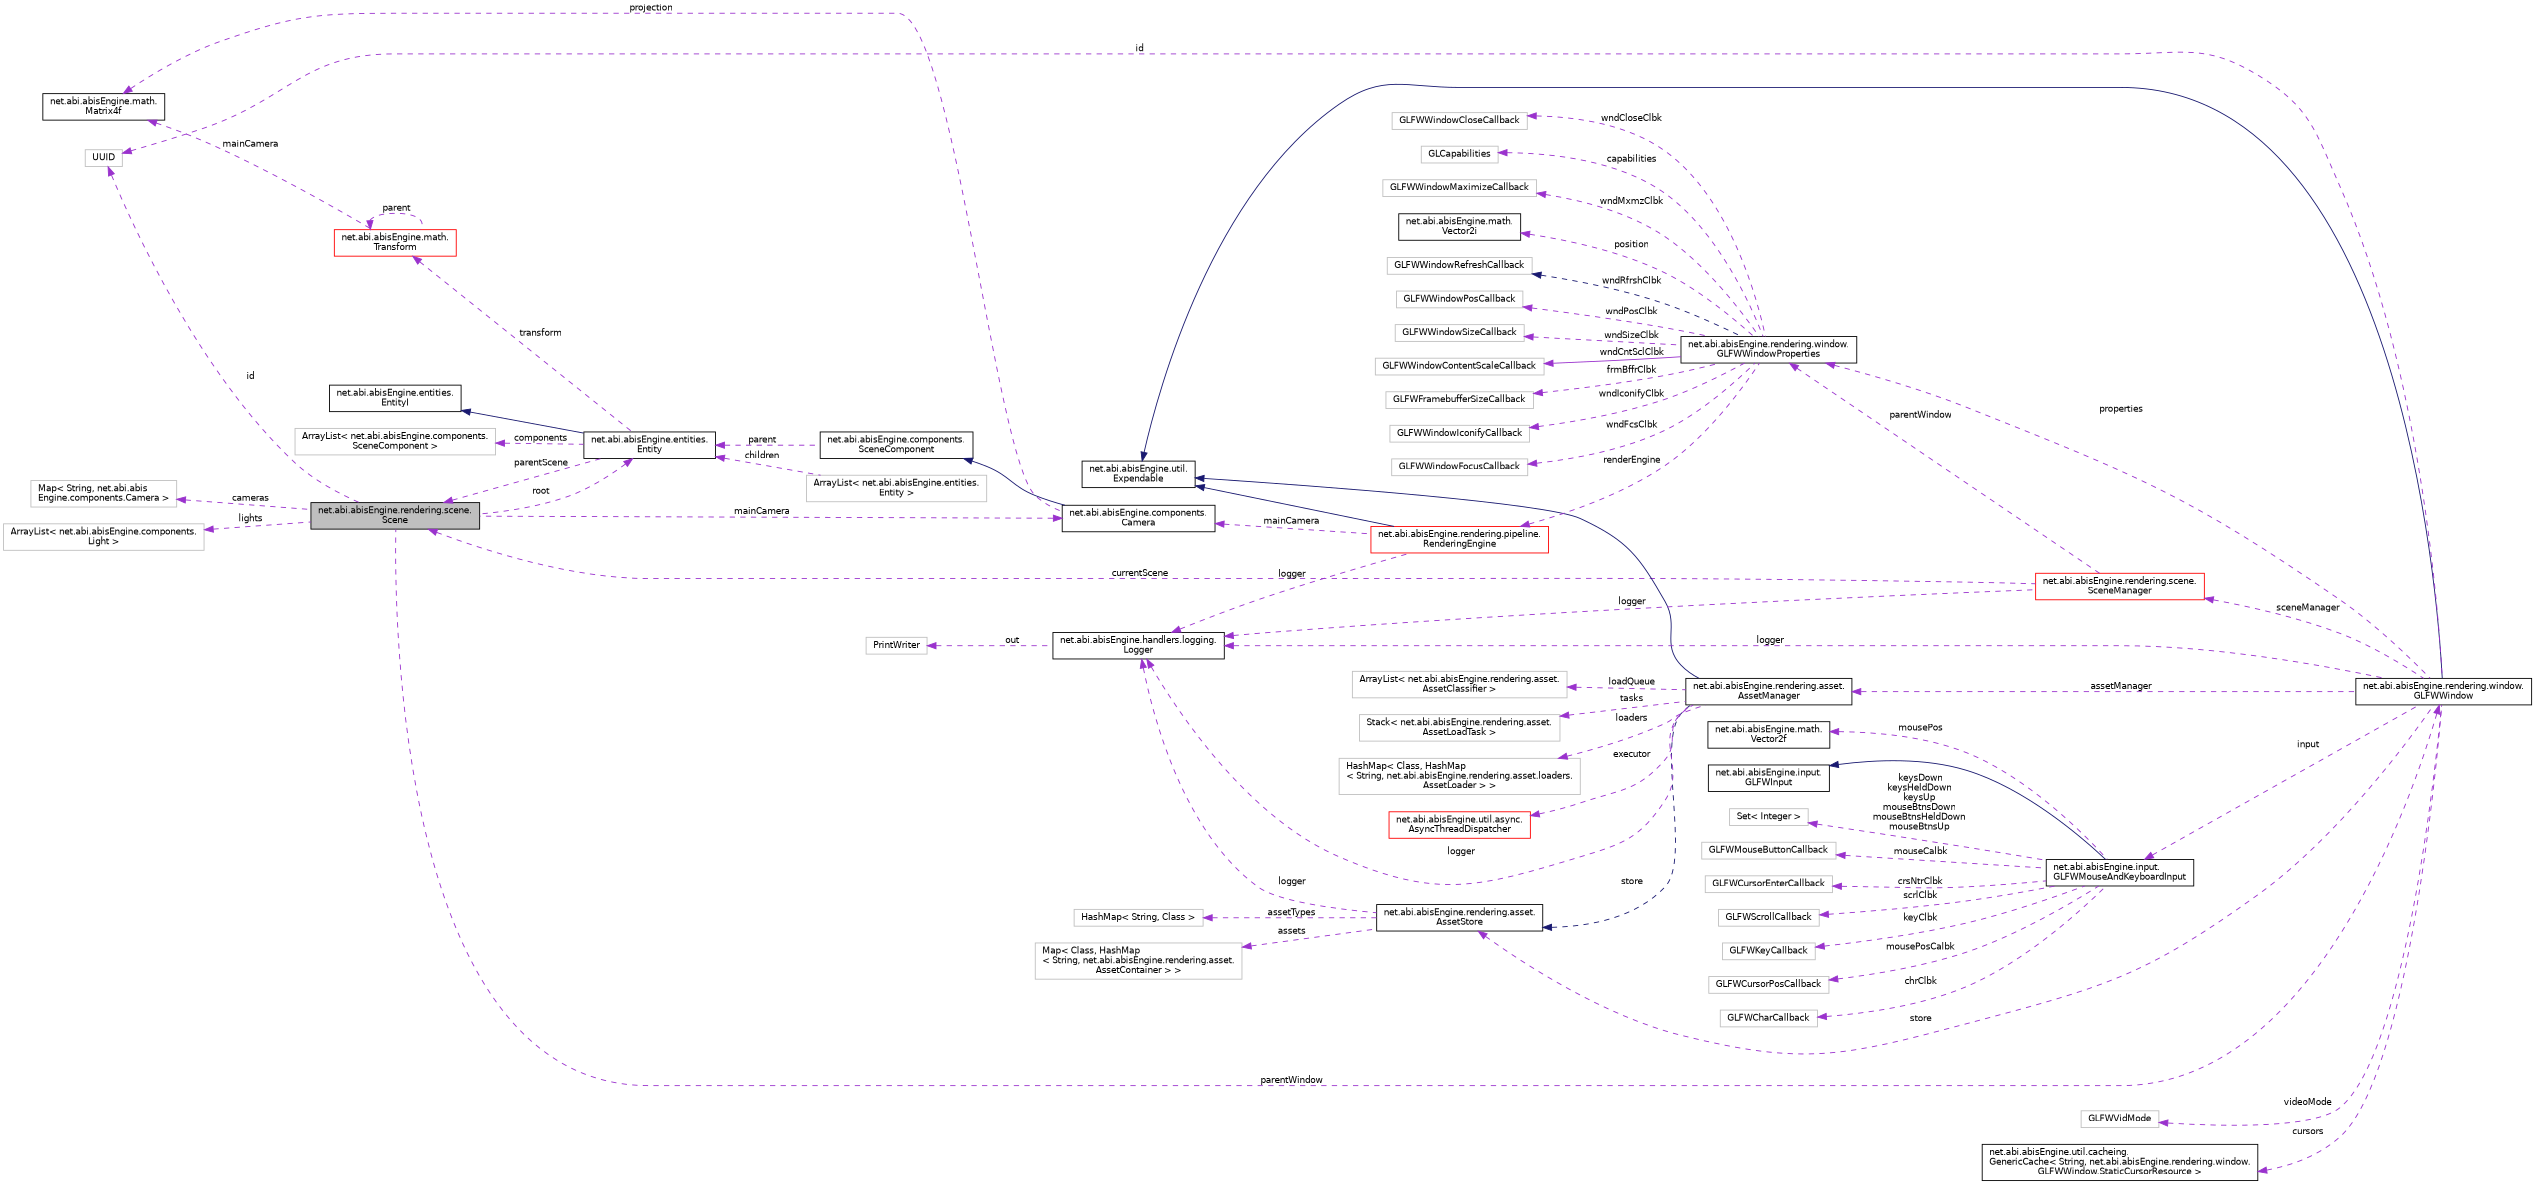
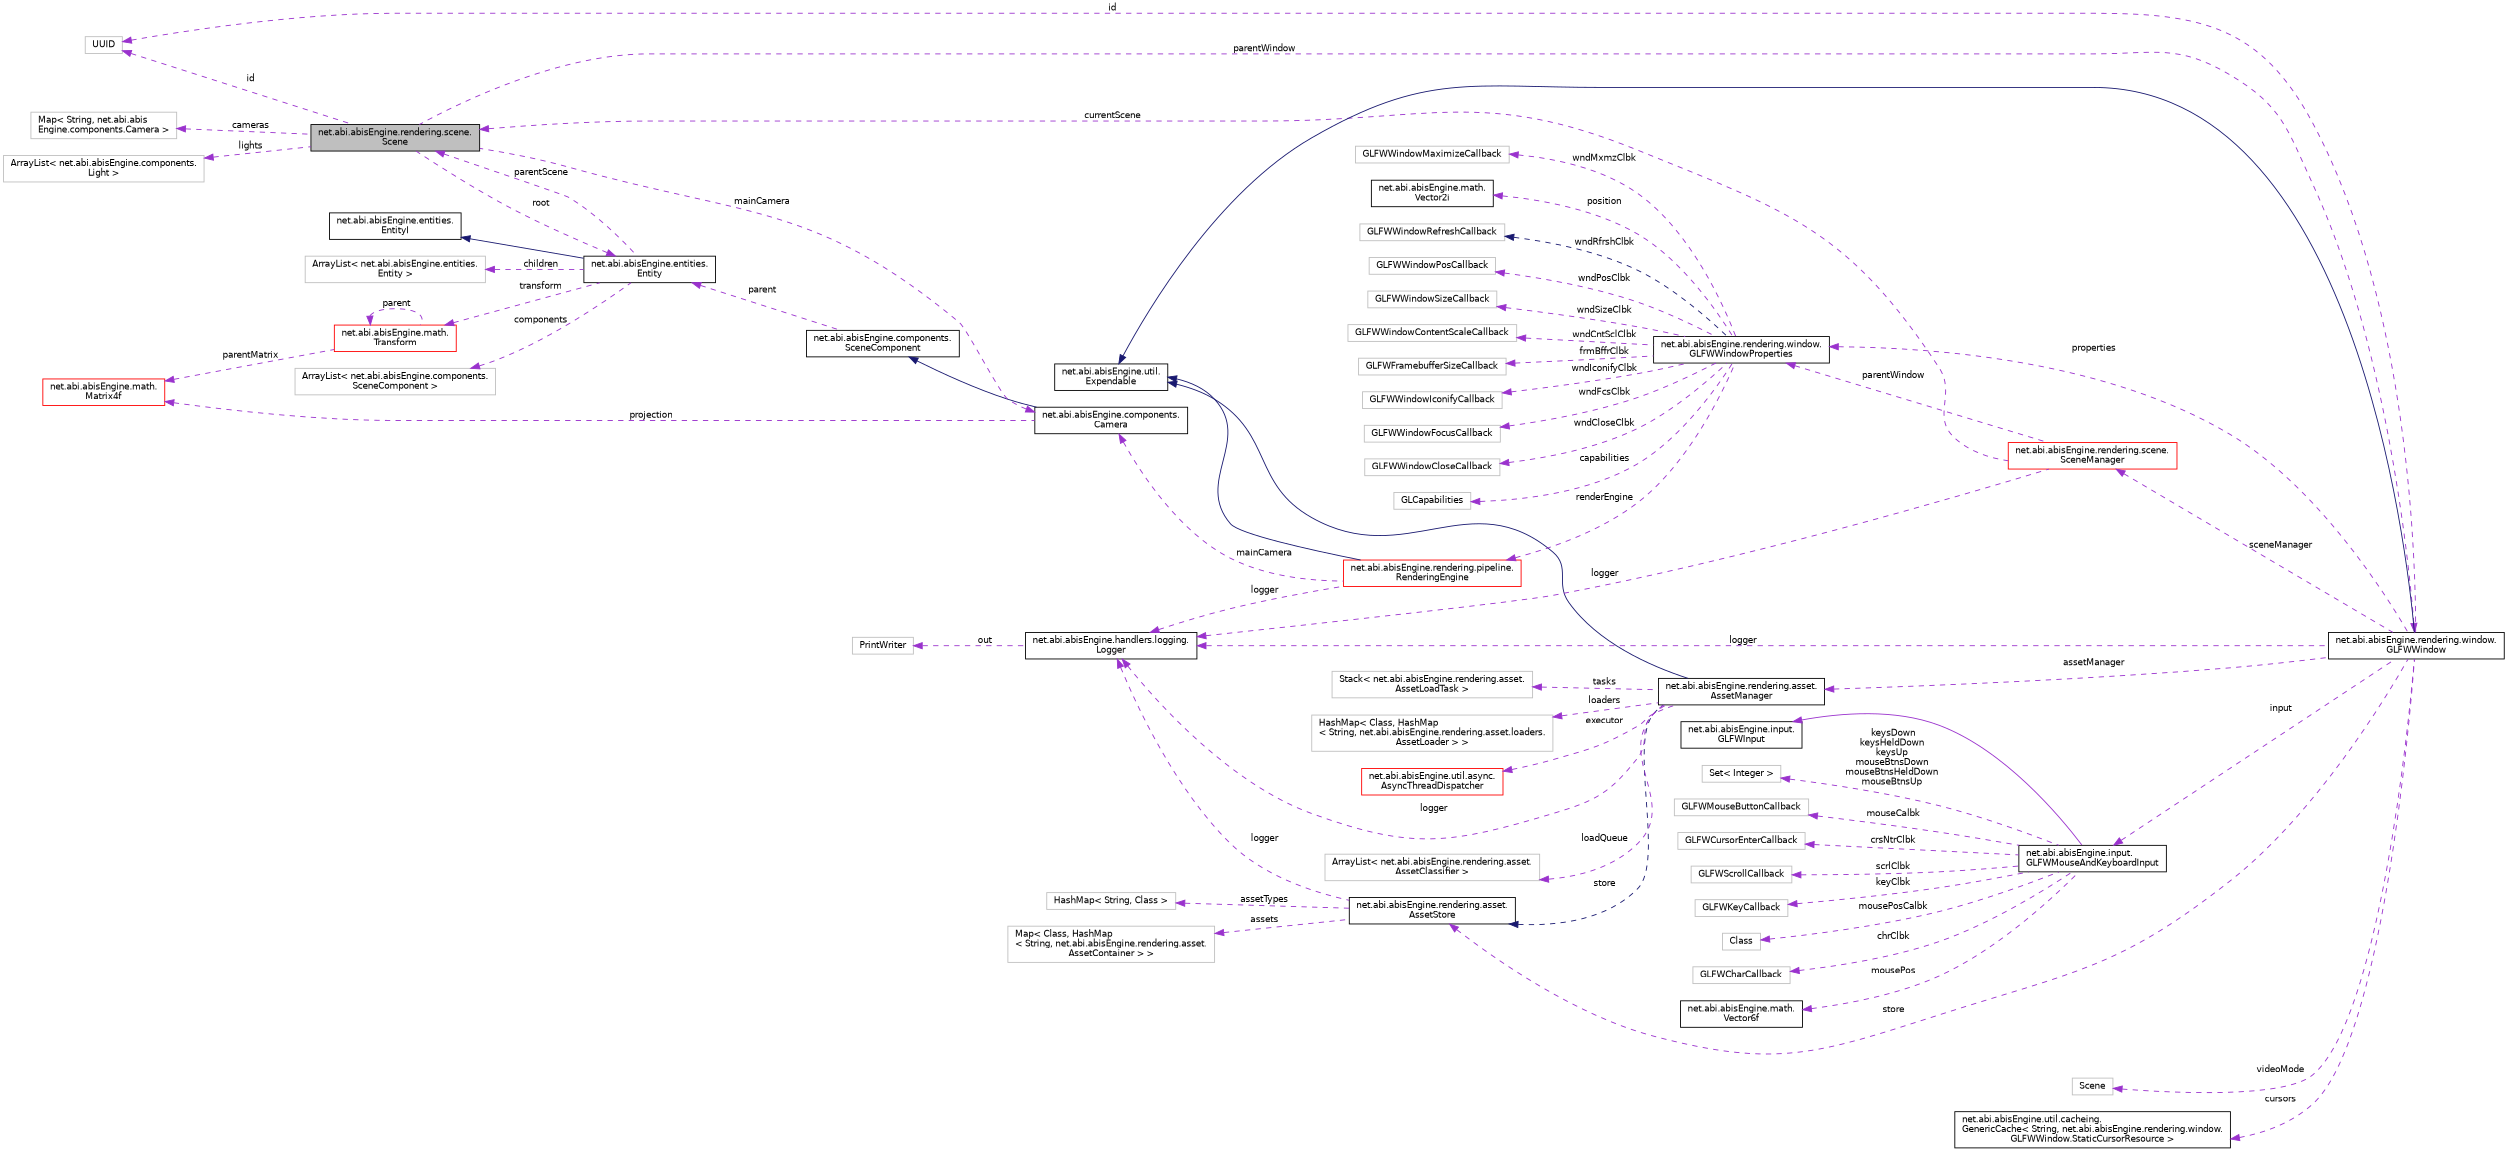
(104, 107) -> (104, 392)
(250, 144) -> (250, 356)
(1617, 360) -> (1590, 342)
(773, 467) -> (539, 269)
(1769, 735) -> (1741, 1014)
(1984, 777) -> (1962, 736)
(1769, 985) -> (1741, 942)
(2120, 1119) -> (2093, 1086)
